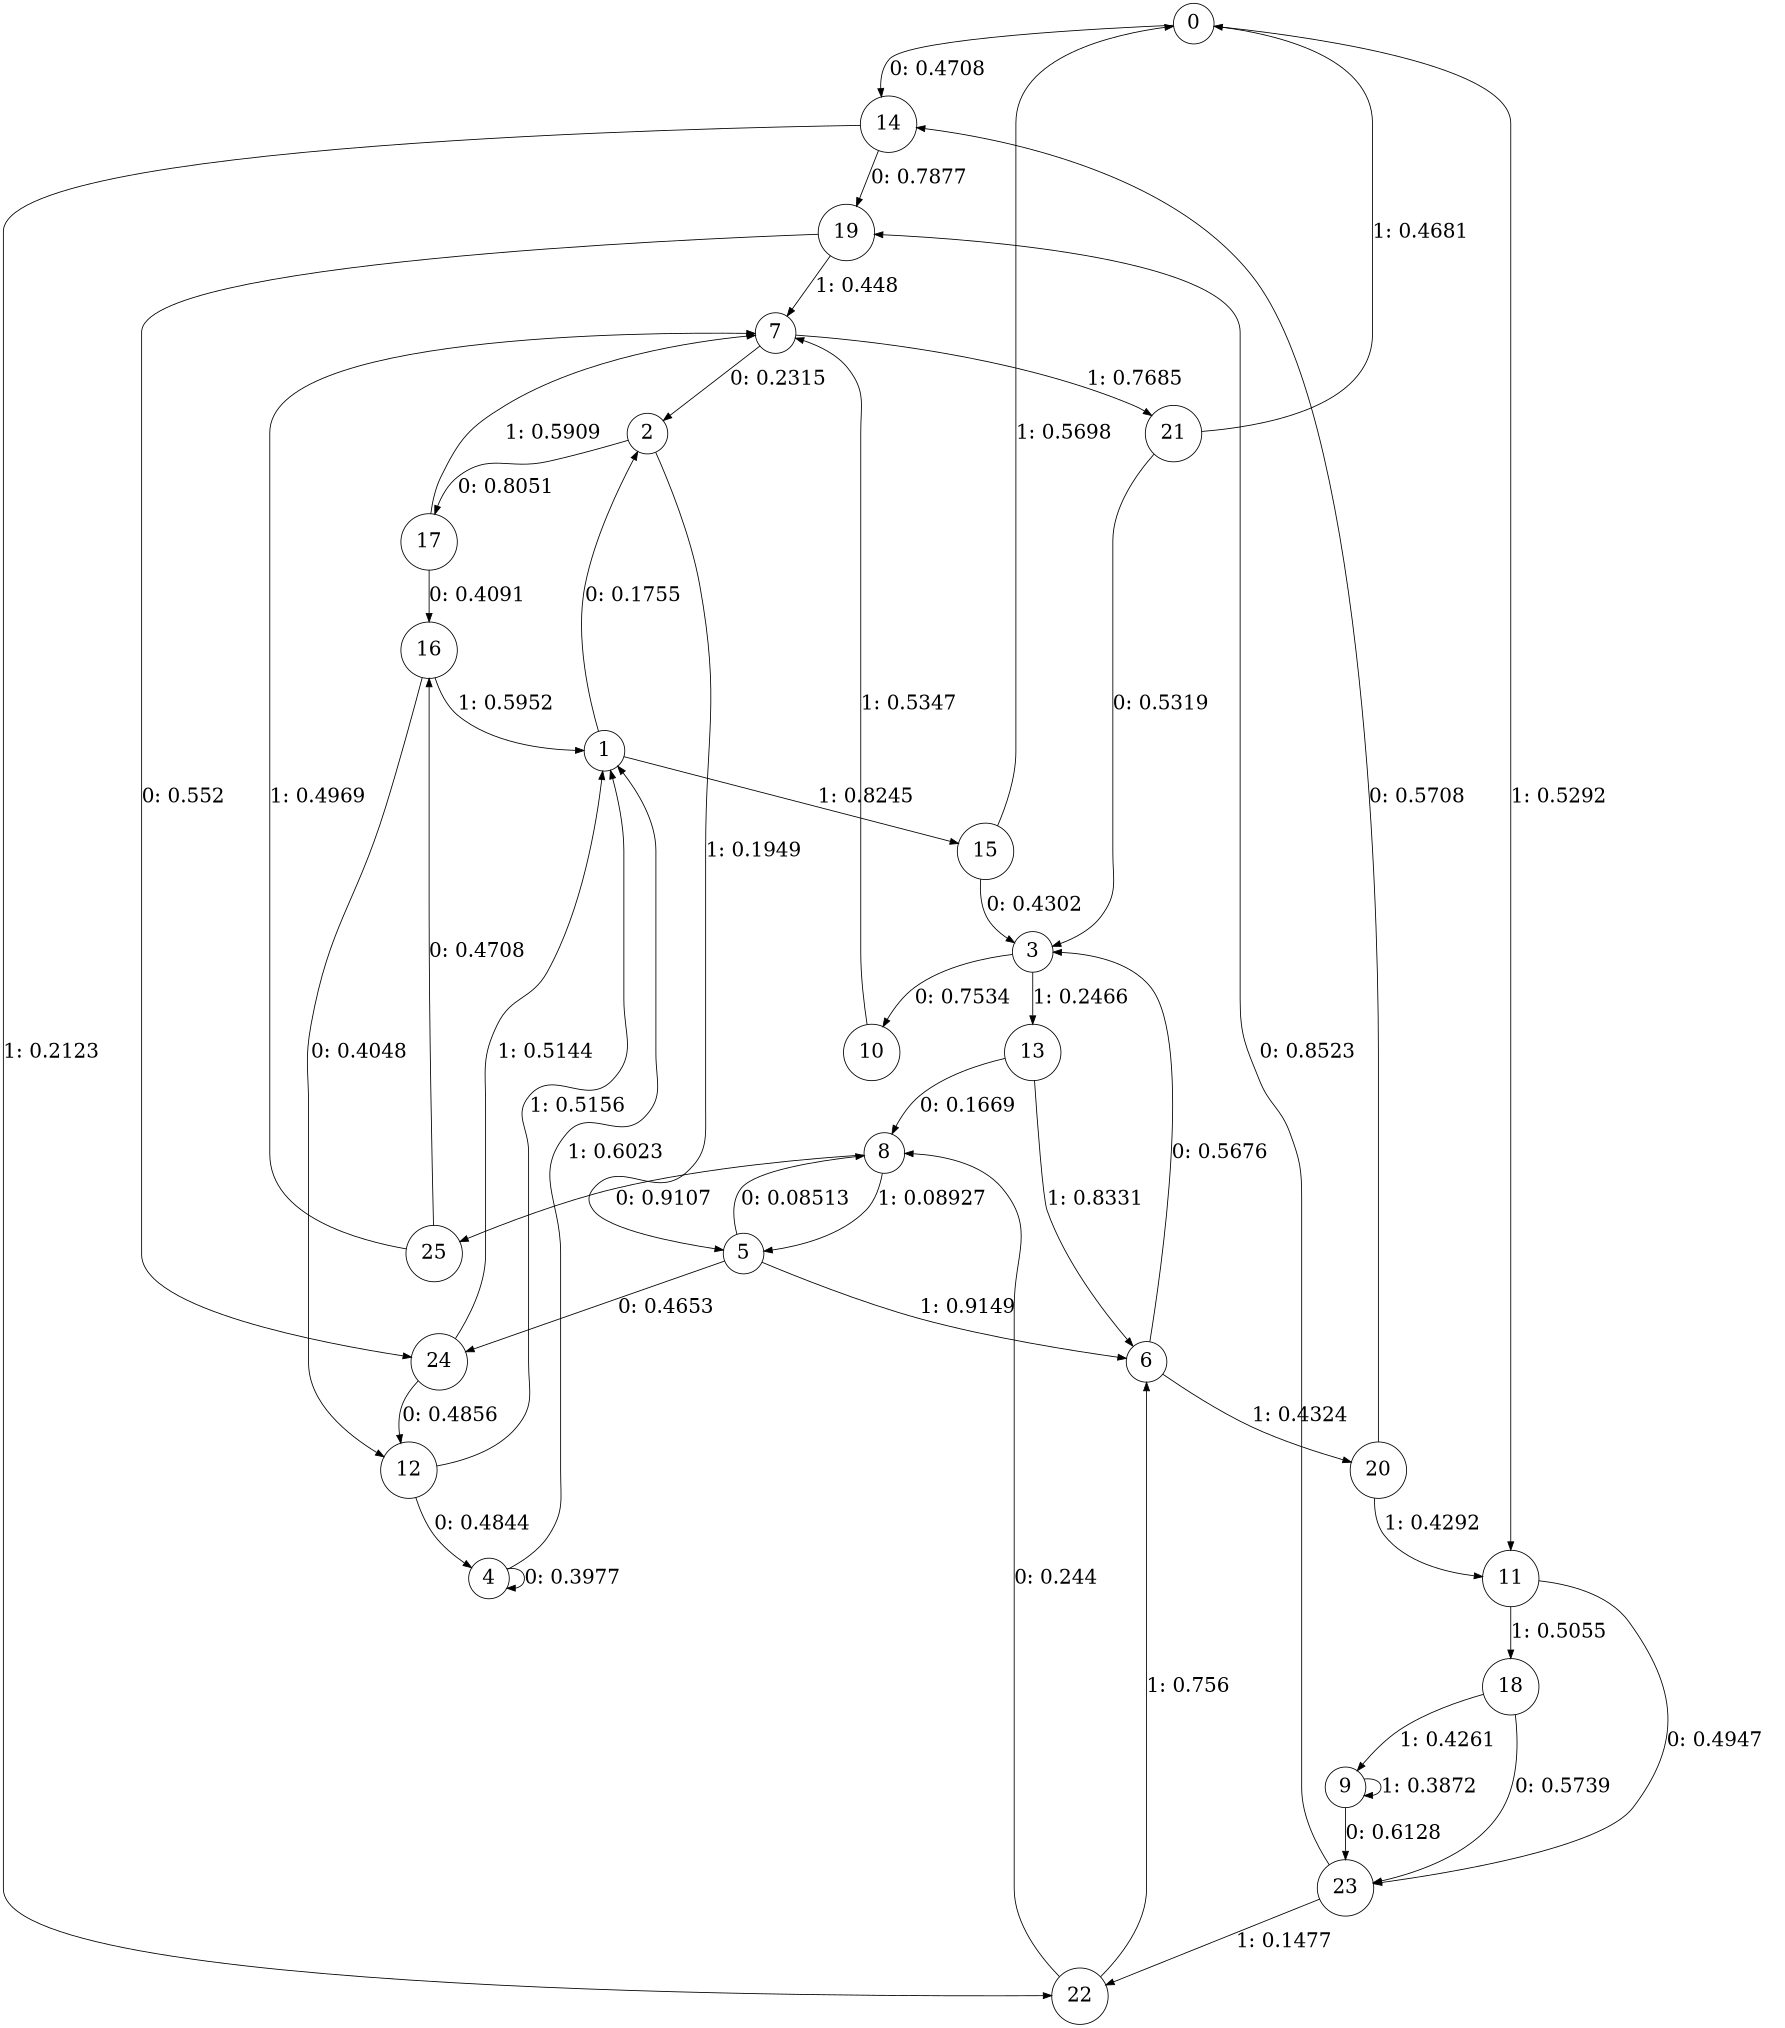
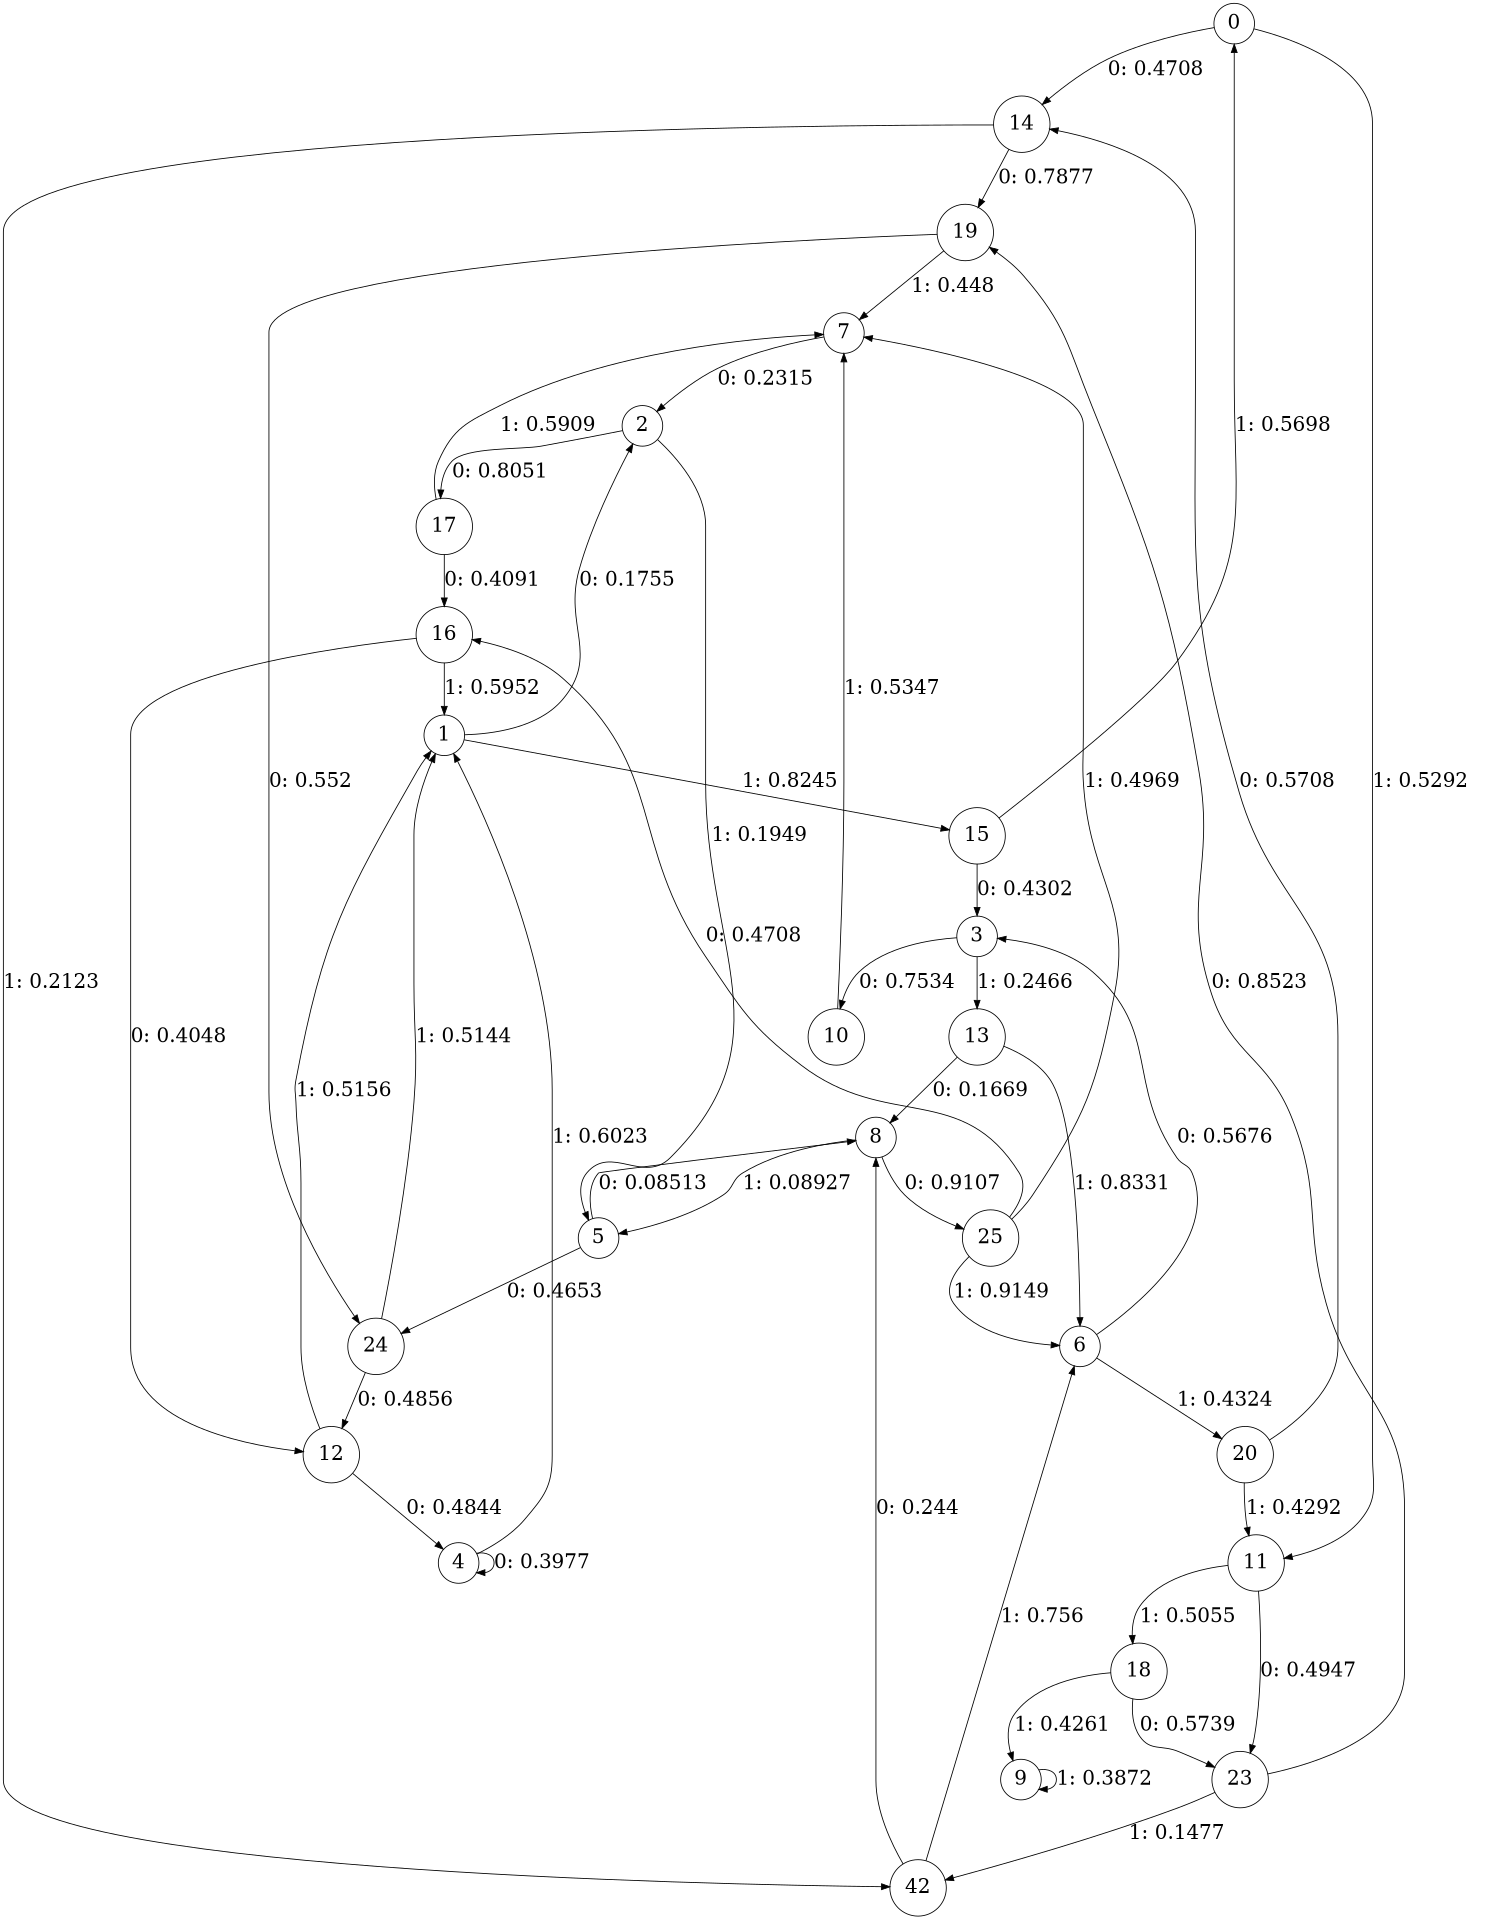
(1174, 434) -> none
(936, 1323) -> (974, 1322)
(1346, 1829) -> none
(1080, 1996) -> (918, 1888)
